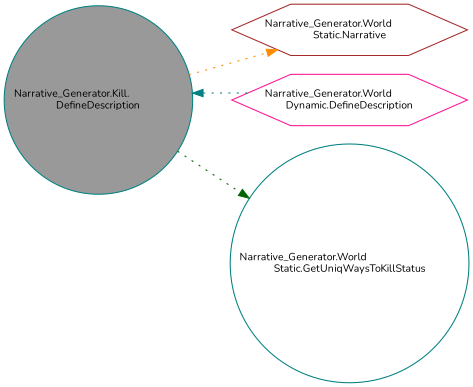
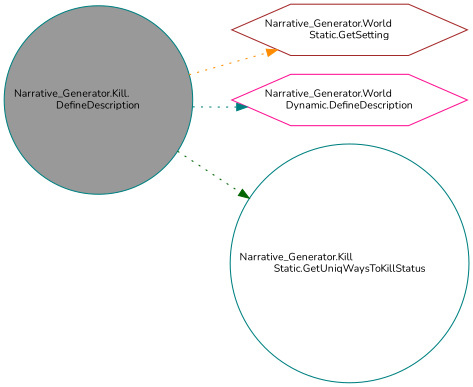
(350, 30) -> (350, 30)
(225, 93) -> (215, 107)
(350, 263) -> (350, 263)
